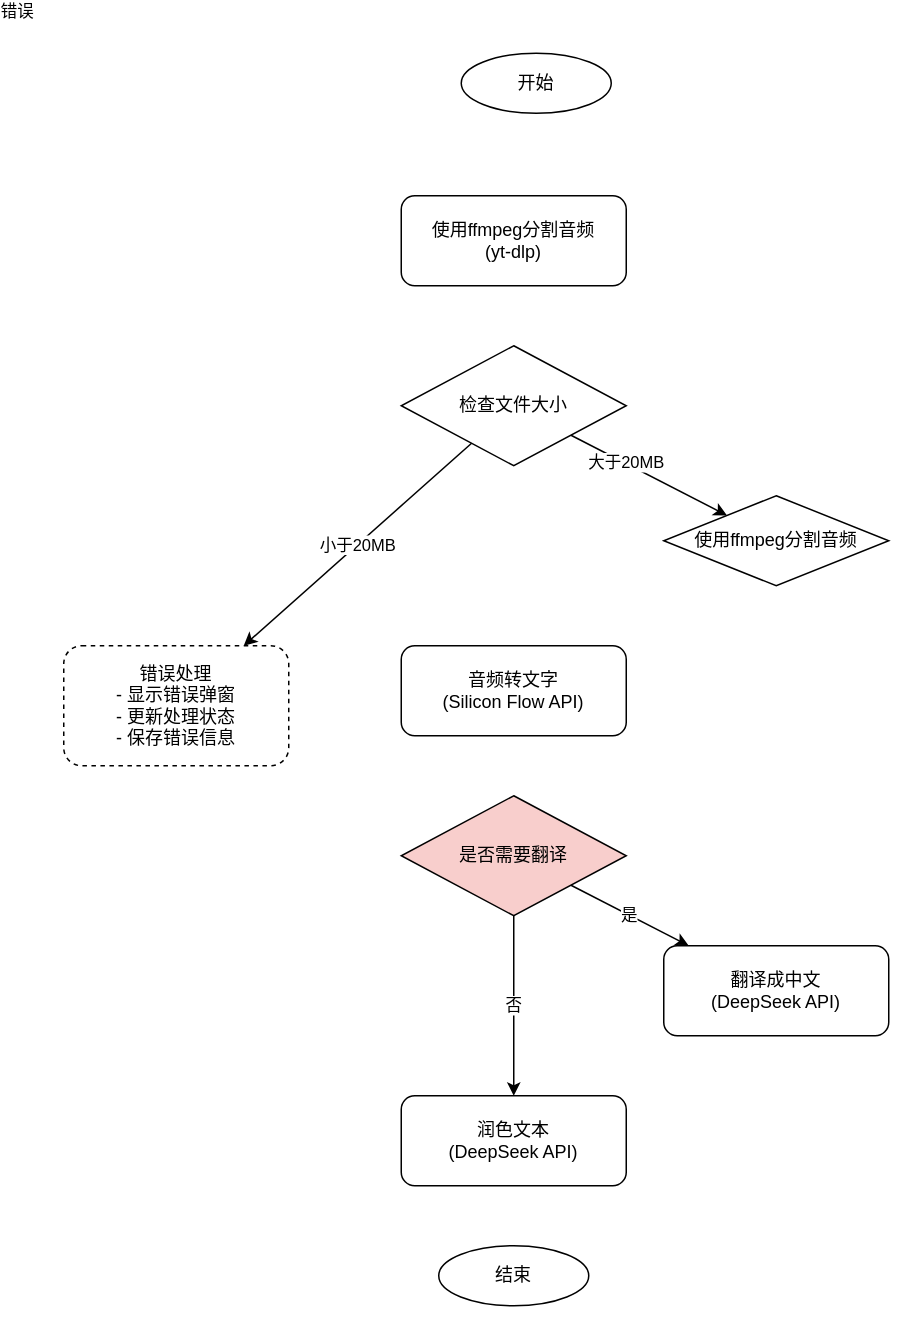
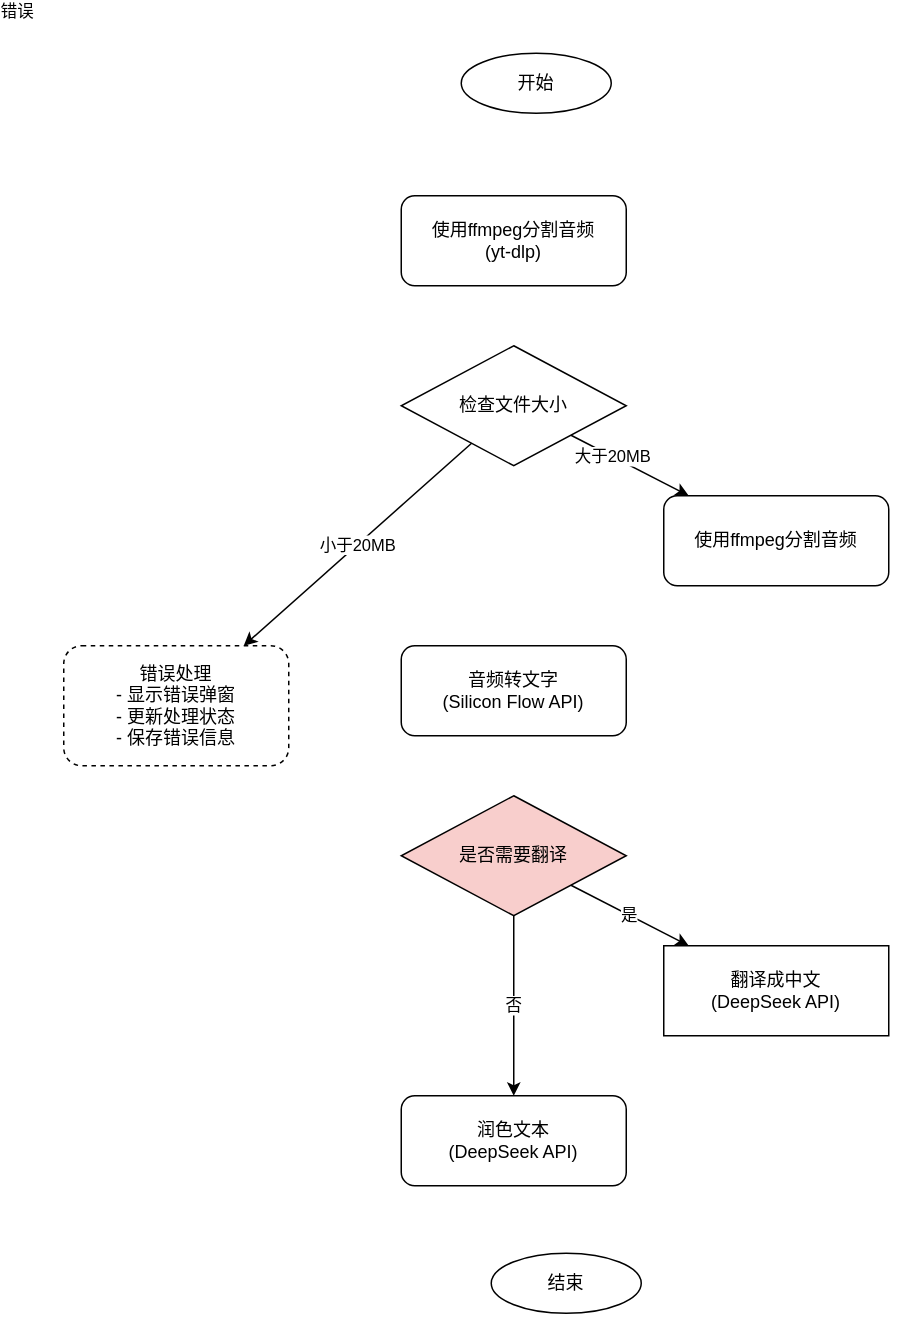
(776, 541) -> (776, 541)
(776, 991) -> (776, 991)
(514, 1276) -> (566, 1283)
